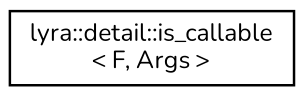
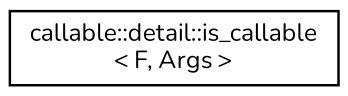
(152, 48) -> (174, 48)
